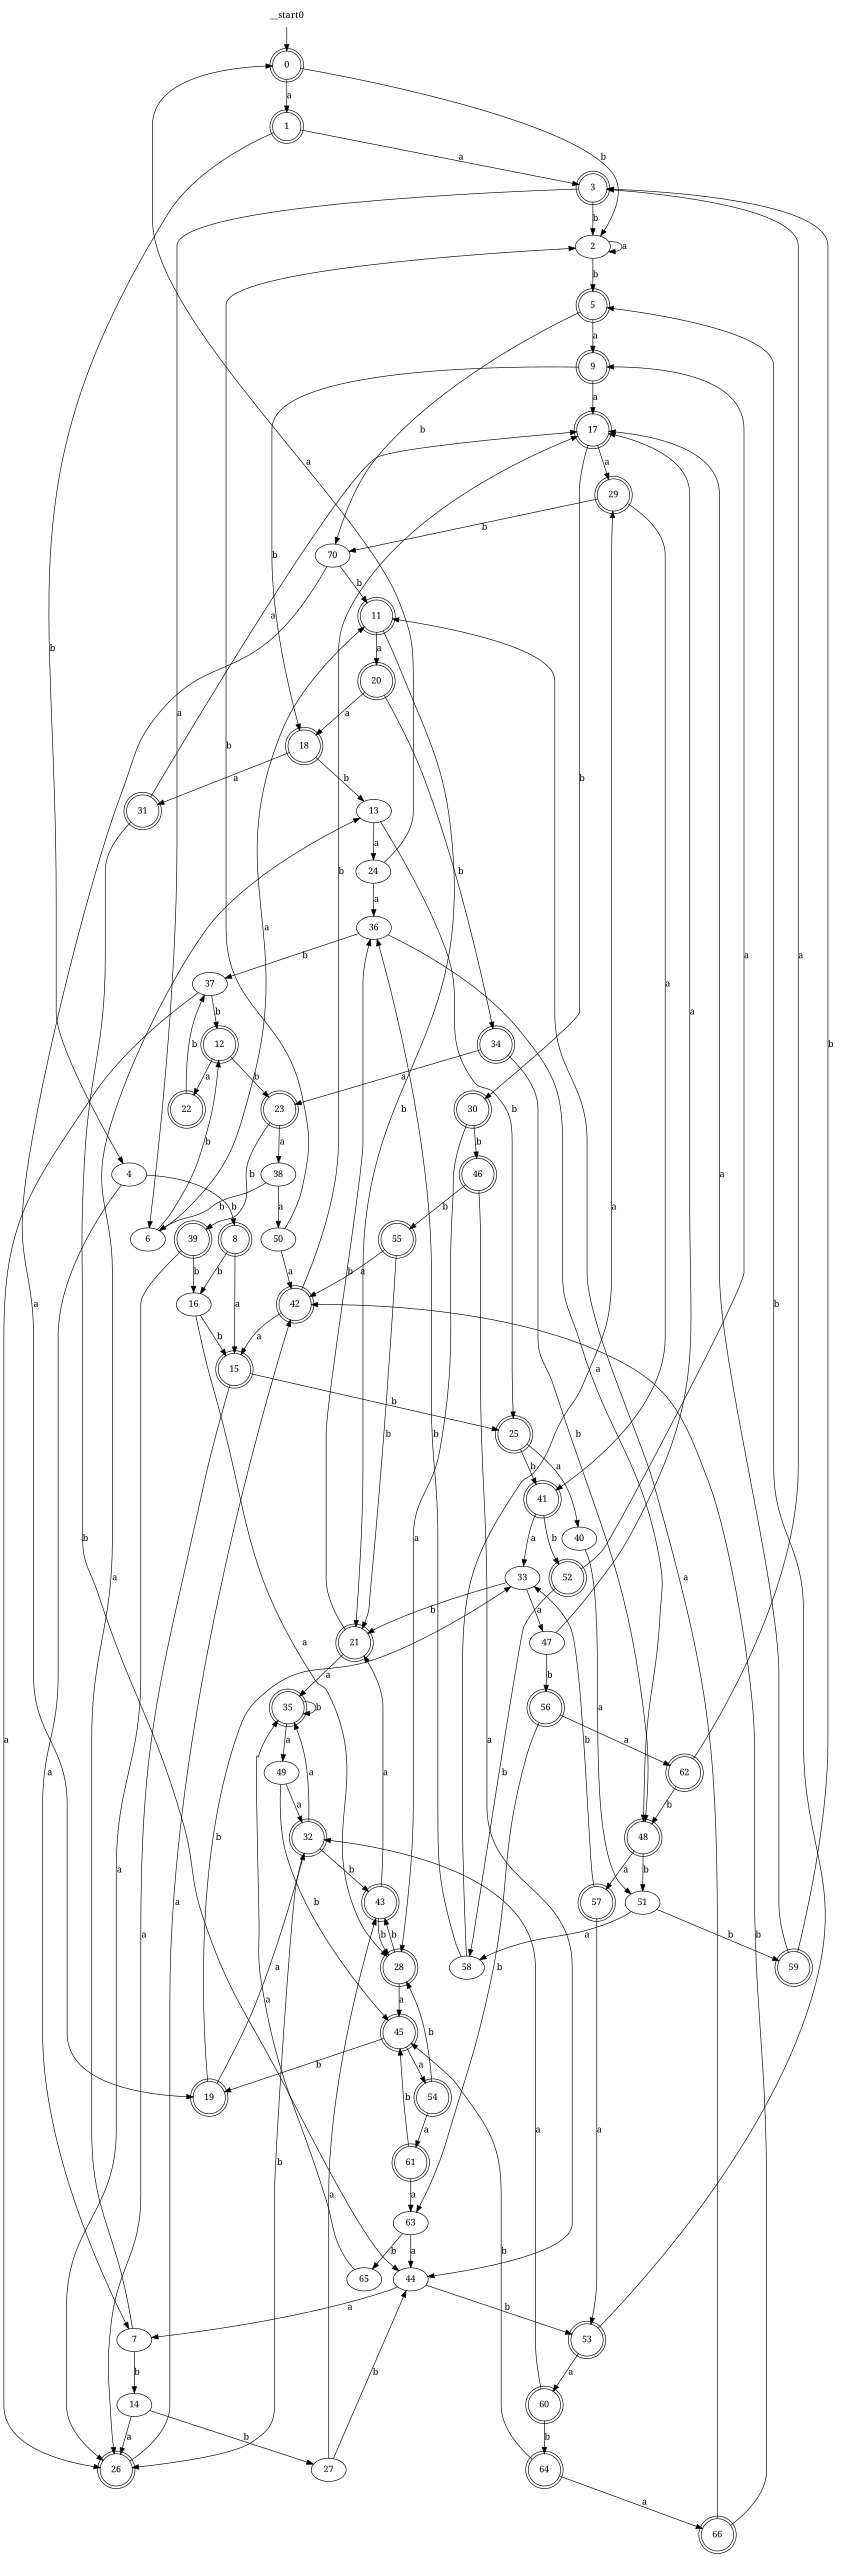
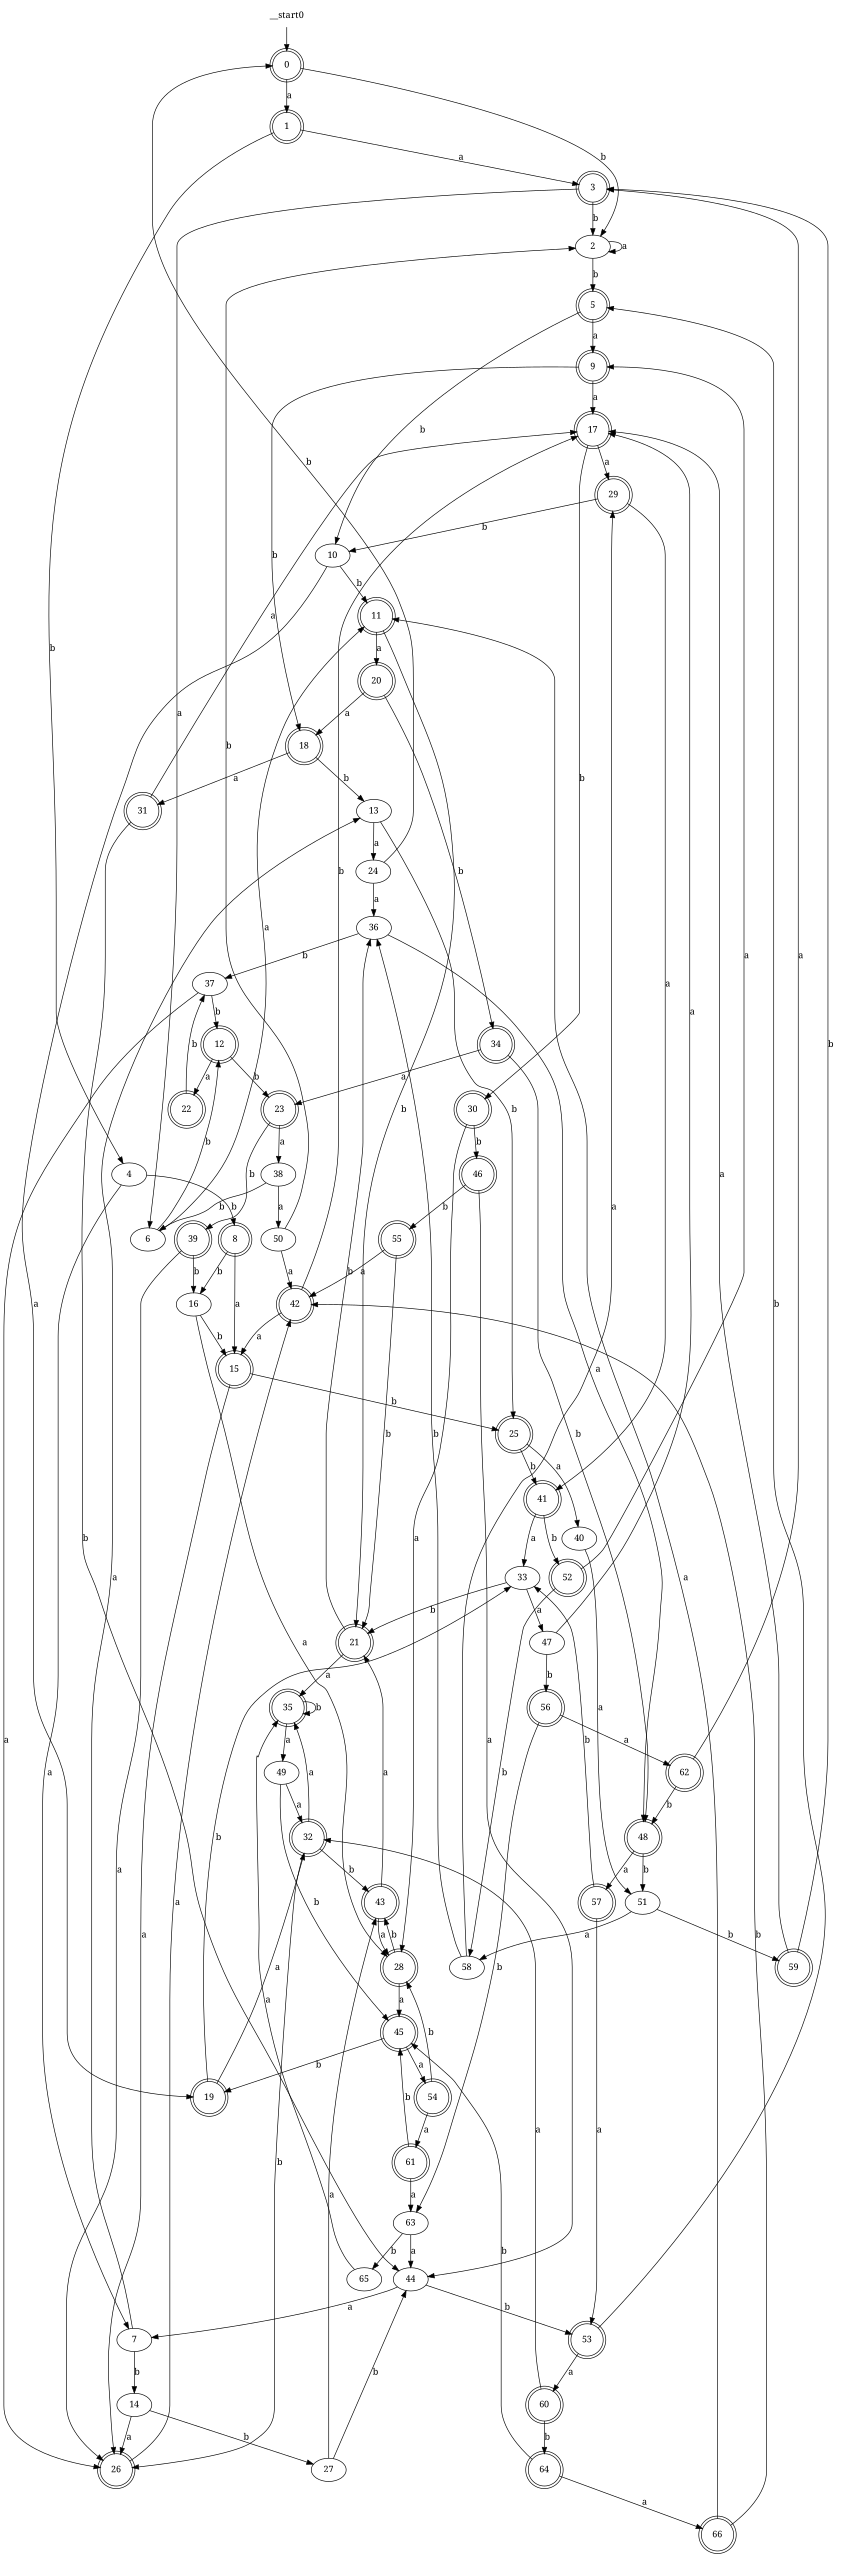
(309, 462) -> (309, 462)
(333, 556) -> (333, 556)
(383, 1935) -> (383, 1935)
